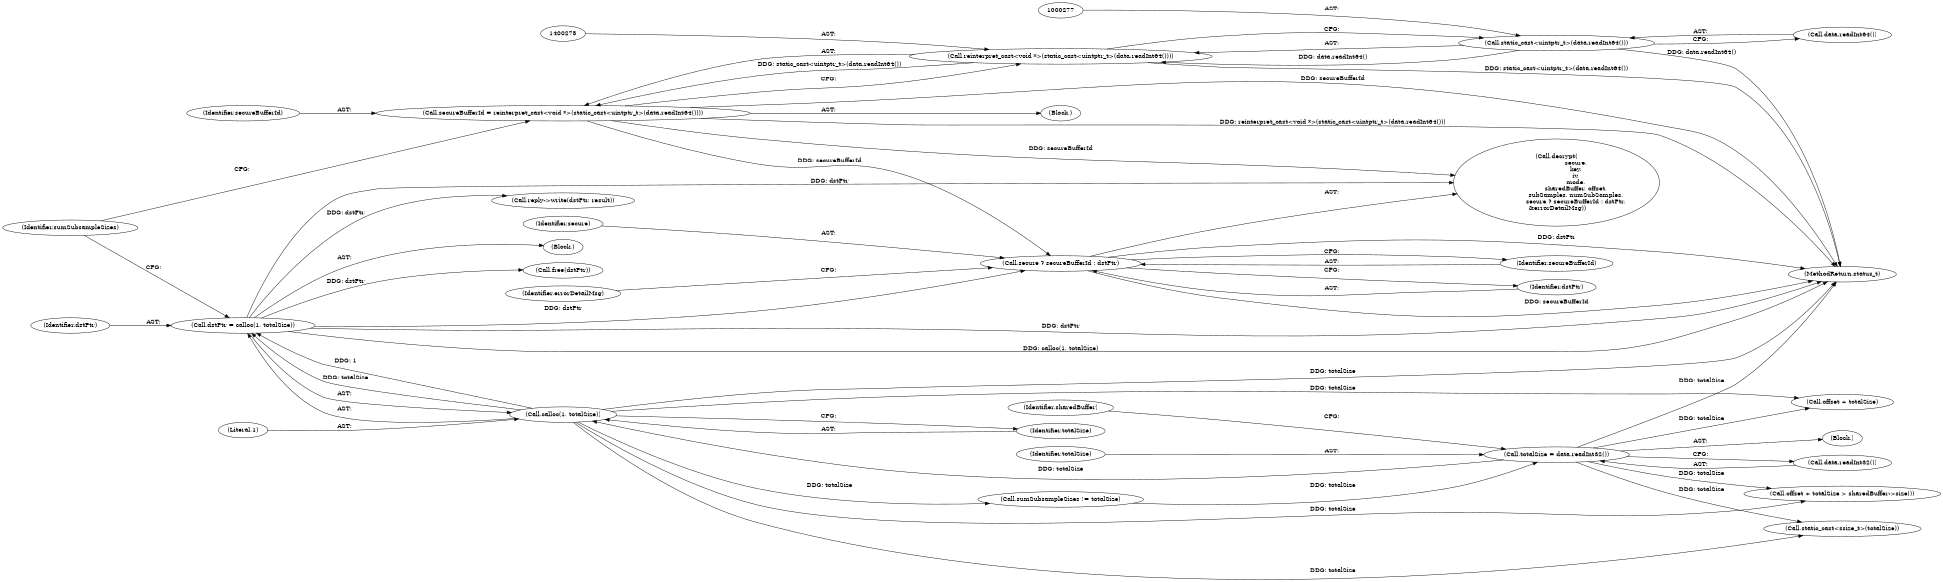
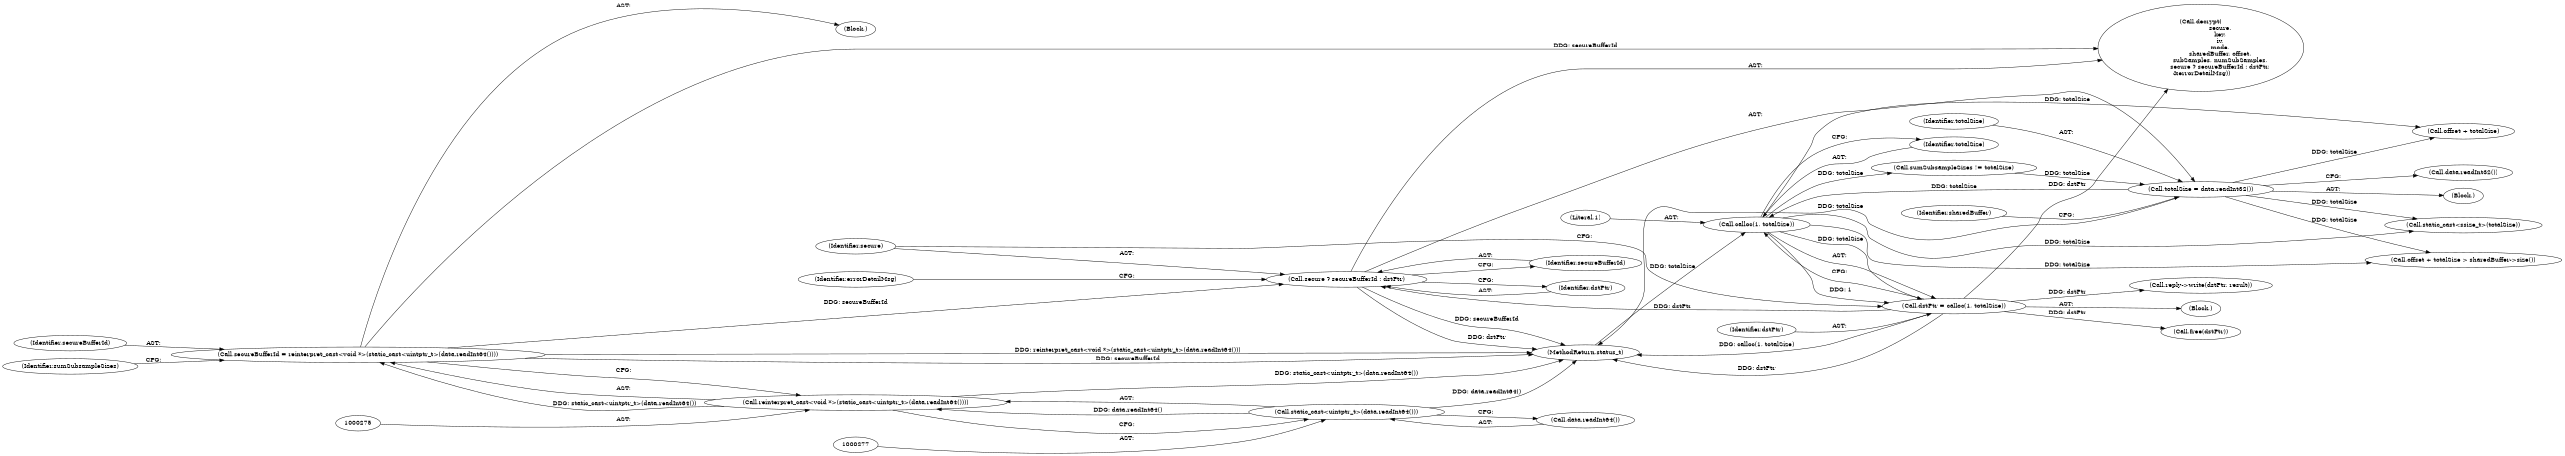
(563, 34) -> (358, 423)
(155, 276) -> (1397, 242)
(1230, 380) -> (1667, 289)
(346, 394) -> (1841, 272)
(1700, 469) -> (1782, 124)
